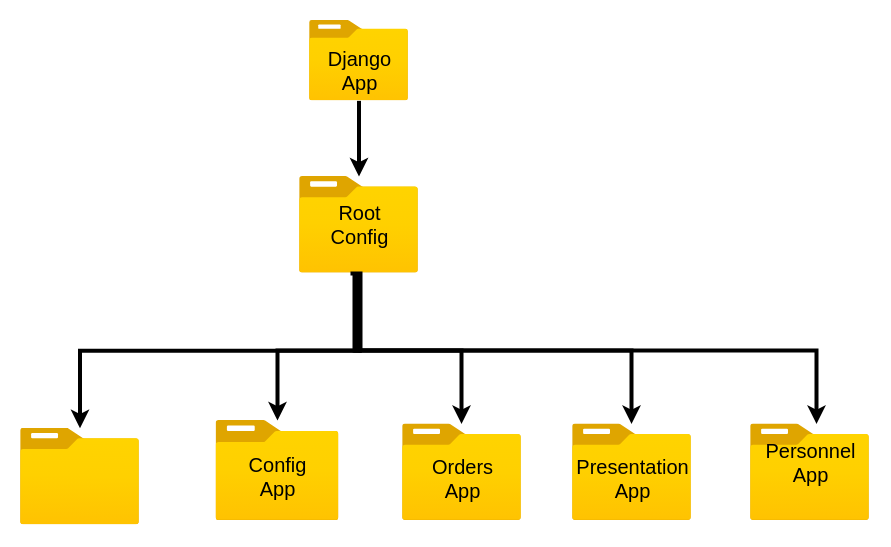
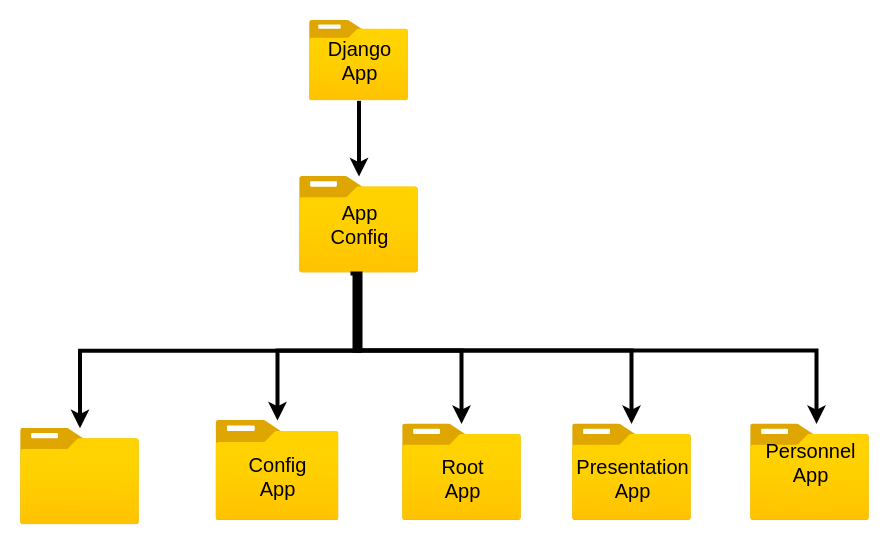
(359, 71) -> (359, 61)
(360, 225) -> (360, 225)
(463, 479) -> (463, 479)
